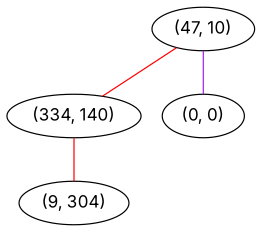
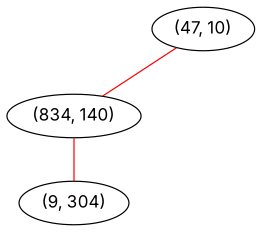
(74, 116) -> (74, 116)
(203, 116) -> none
